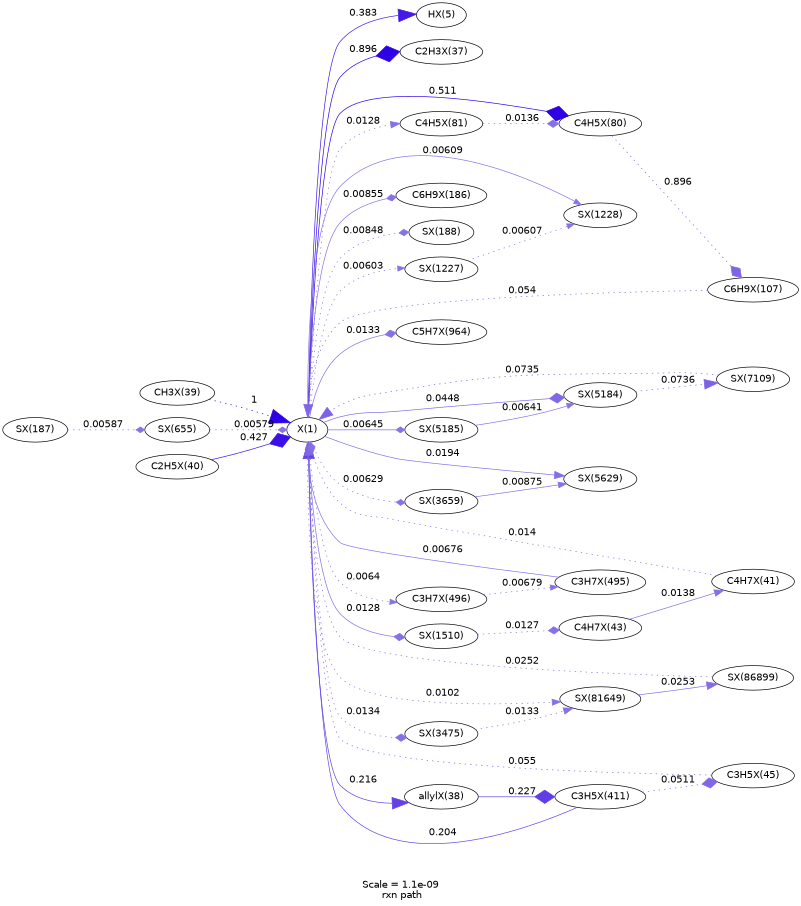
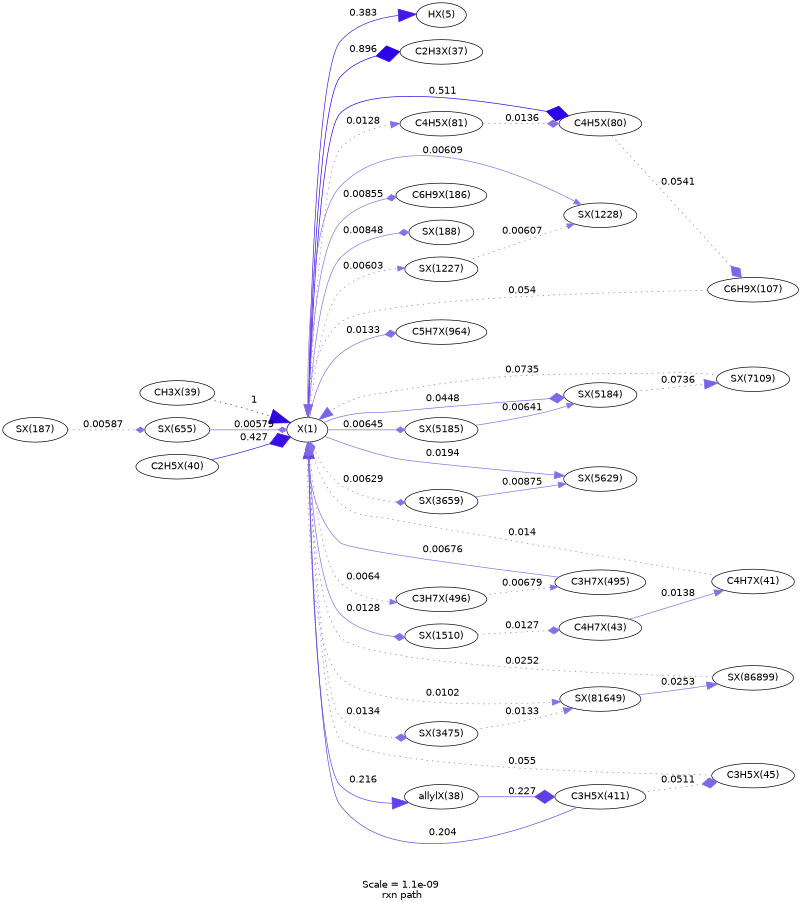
(677, 182) -> (677, 182)
(322, 304) -> (322, 304)
(244, 430) -> (244, 430)
